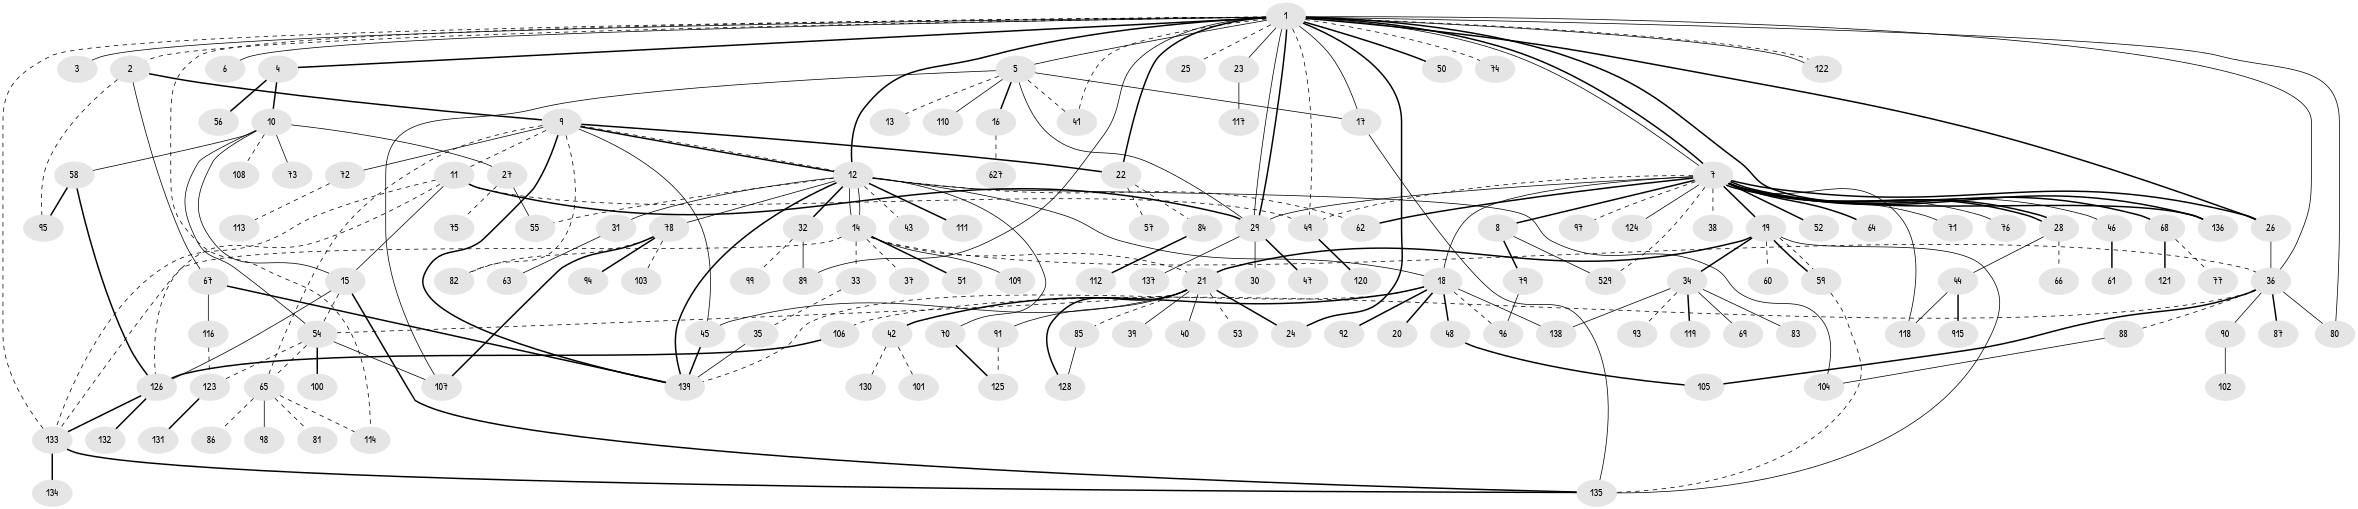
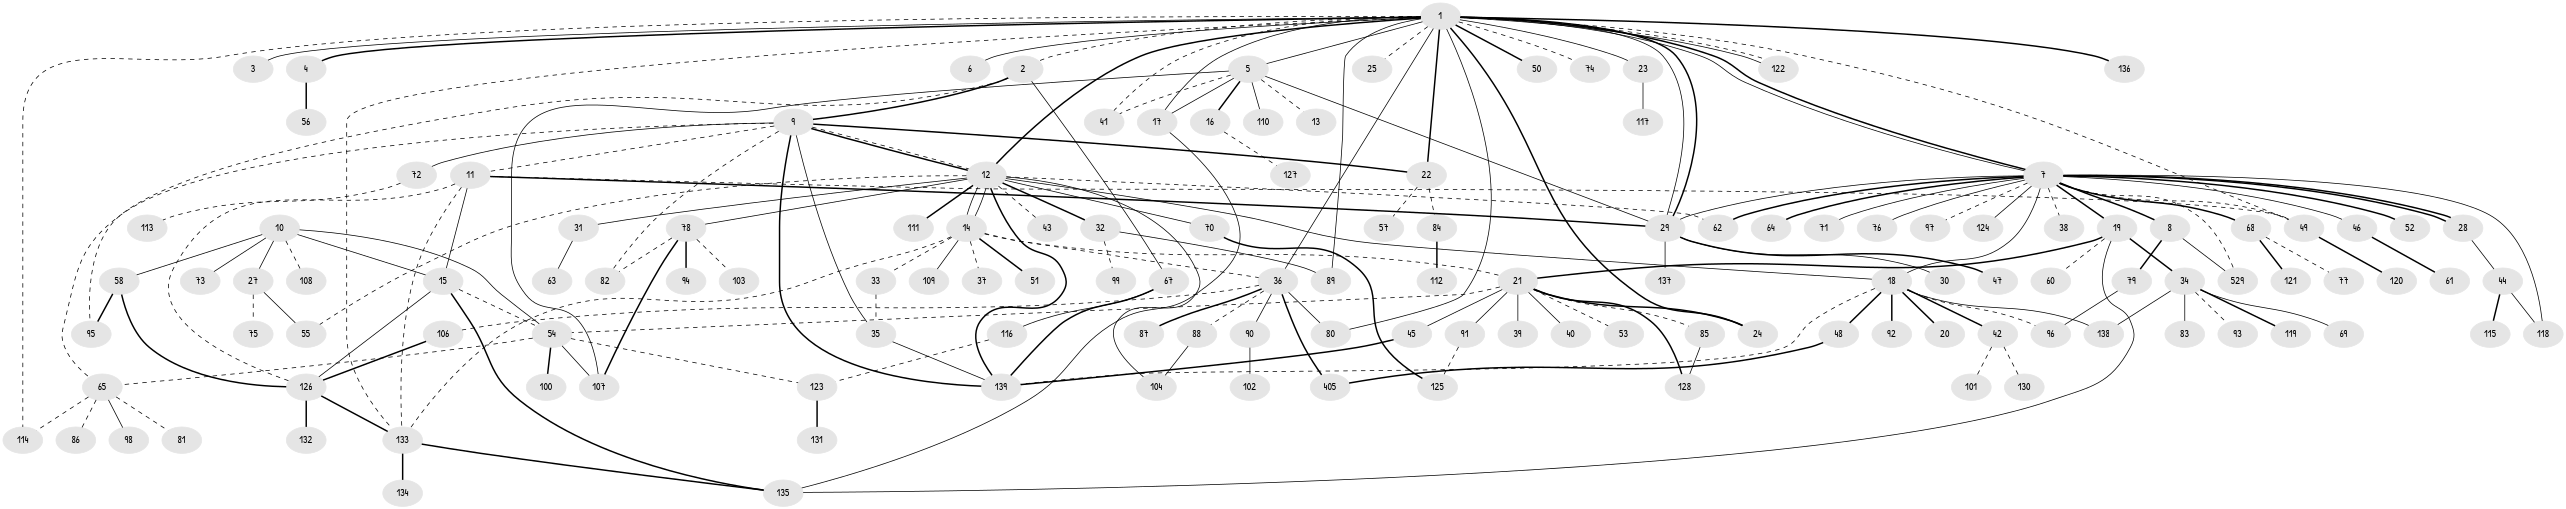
(275, 98) -> none
(996, 175) -> (1290, 175)
(680, 194) -> (824, 232)
(2062, 196) -> none
(2271, 228) -> none
(1821, 281) -> none
(2059, 281) -> none
(1958, 334) -> (2490, 334)
(1704, 387) -> (1330, 387)
